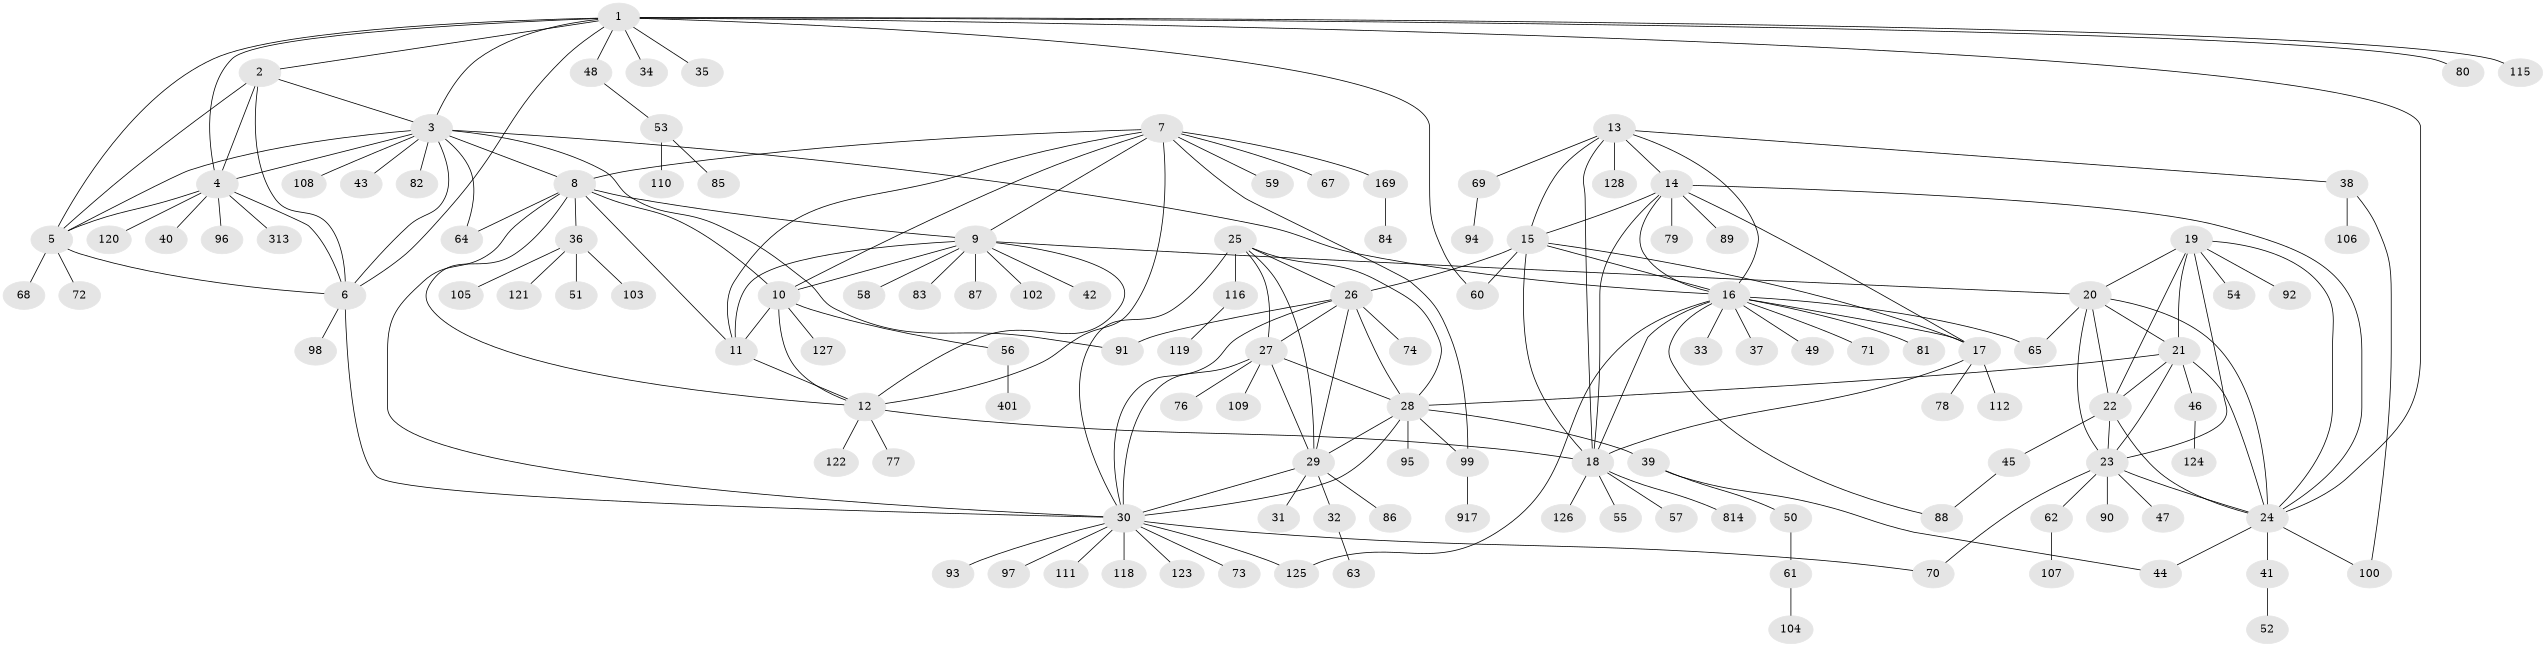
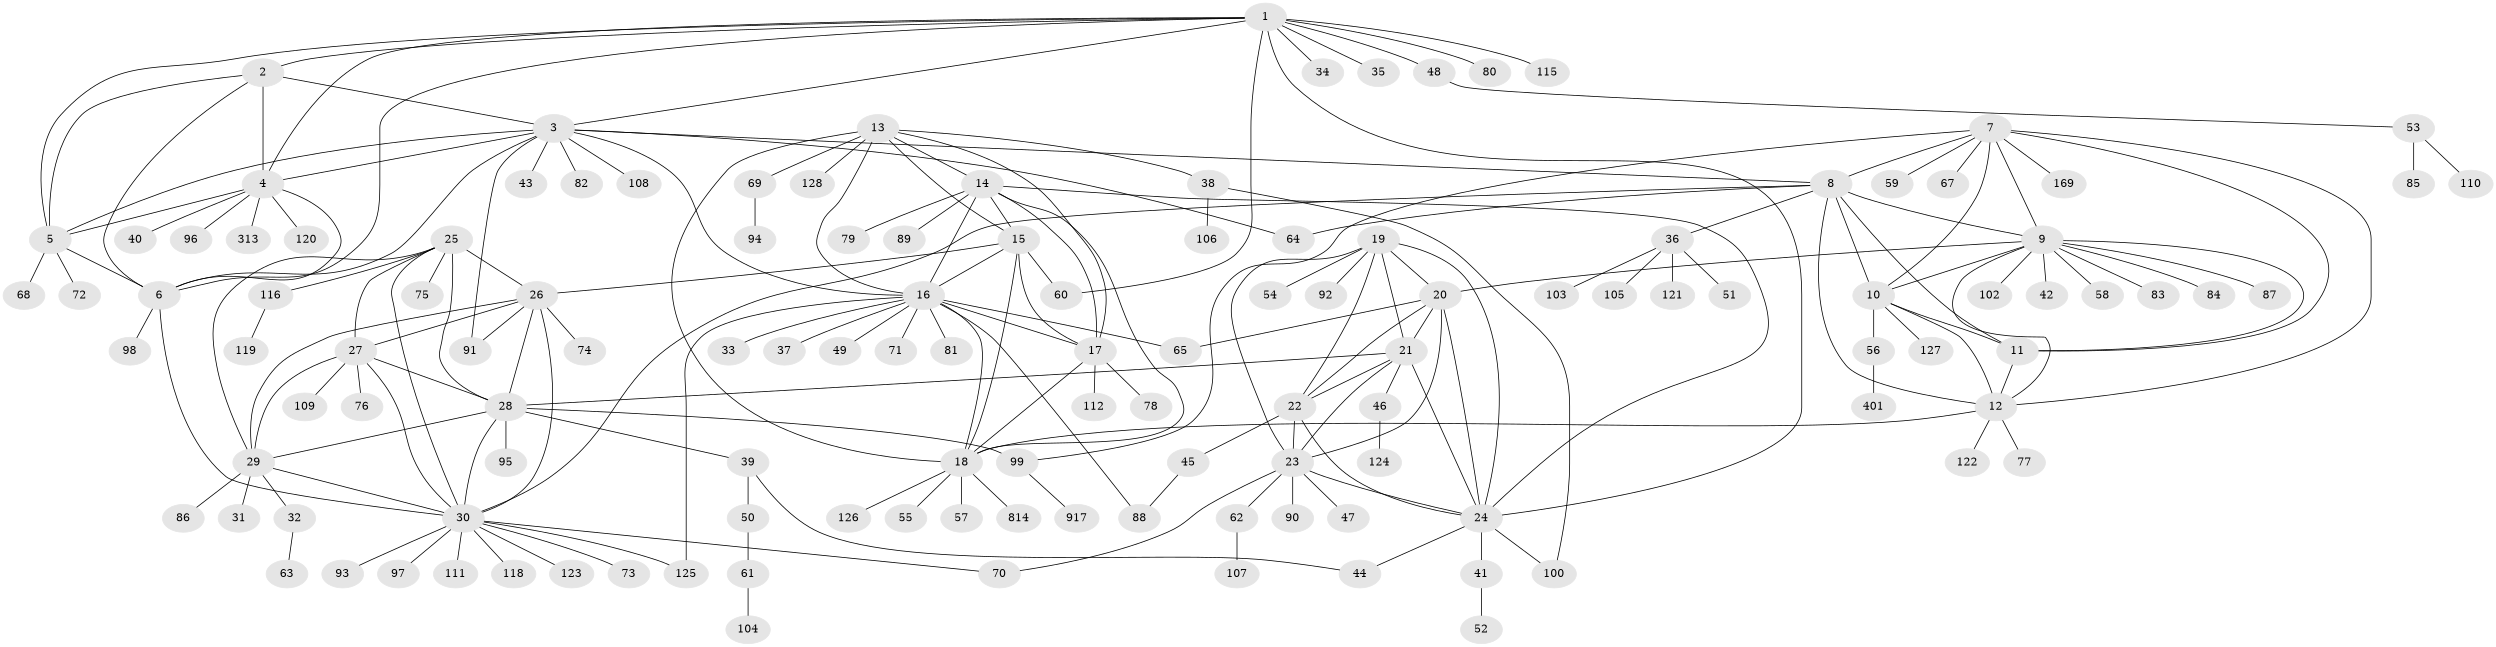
none -> (1045, 195)
(1386, 212) -> (2131, 263)
none -> (422, 296)
